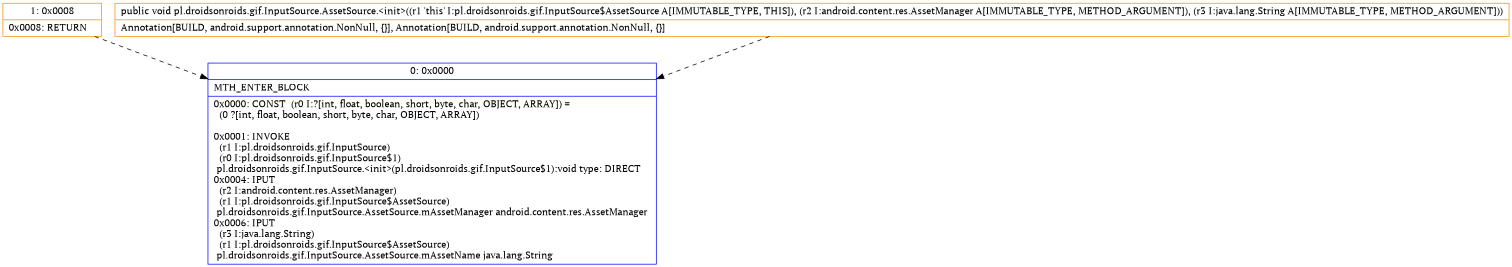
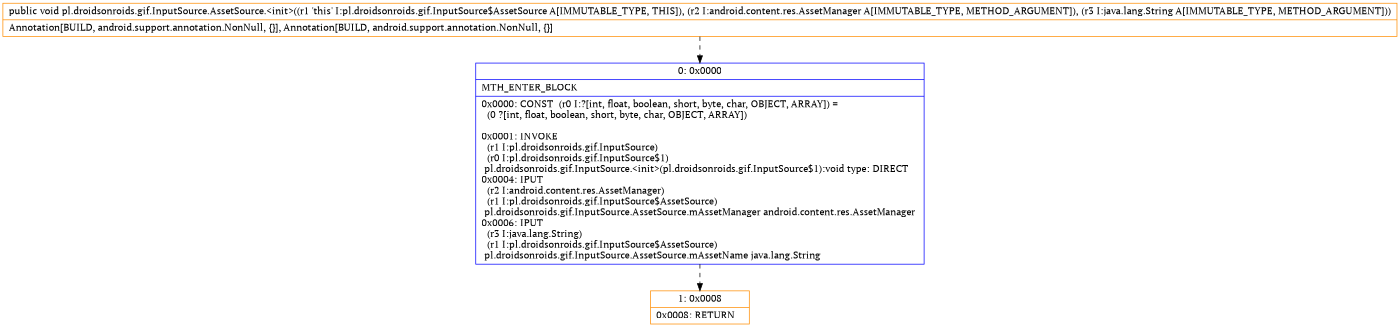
(148, 56) -> (700, 274)
